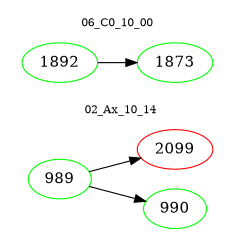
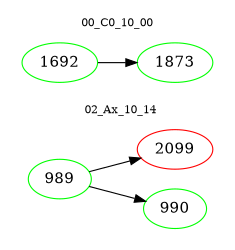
(117, 24) -> (117, 24)
(60, 63) -> (60, 63)
